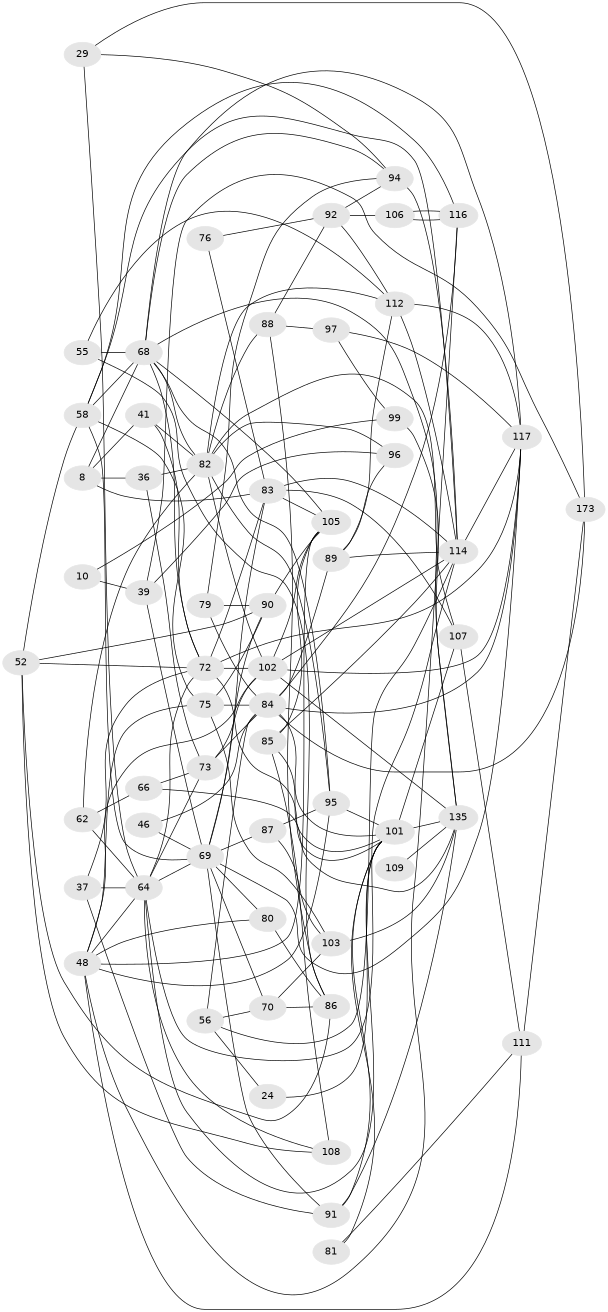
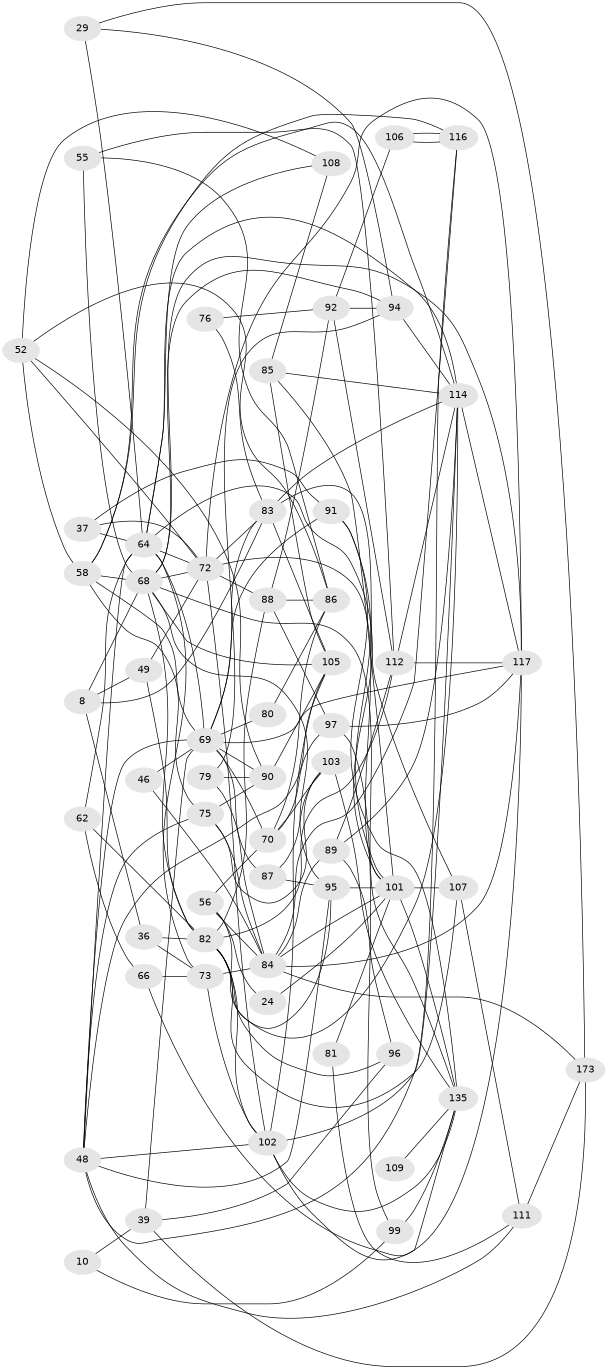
(144, 415) -> (144, 670)
none -> (241, 586)
none -> (299, 782)
(171, 930) -> (105, 852)
